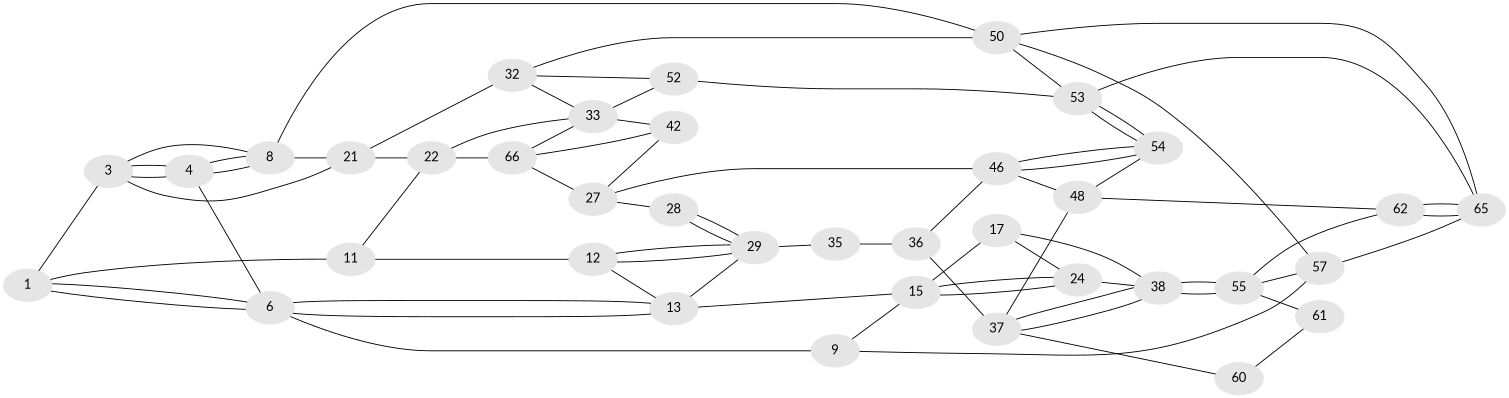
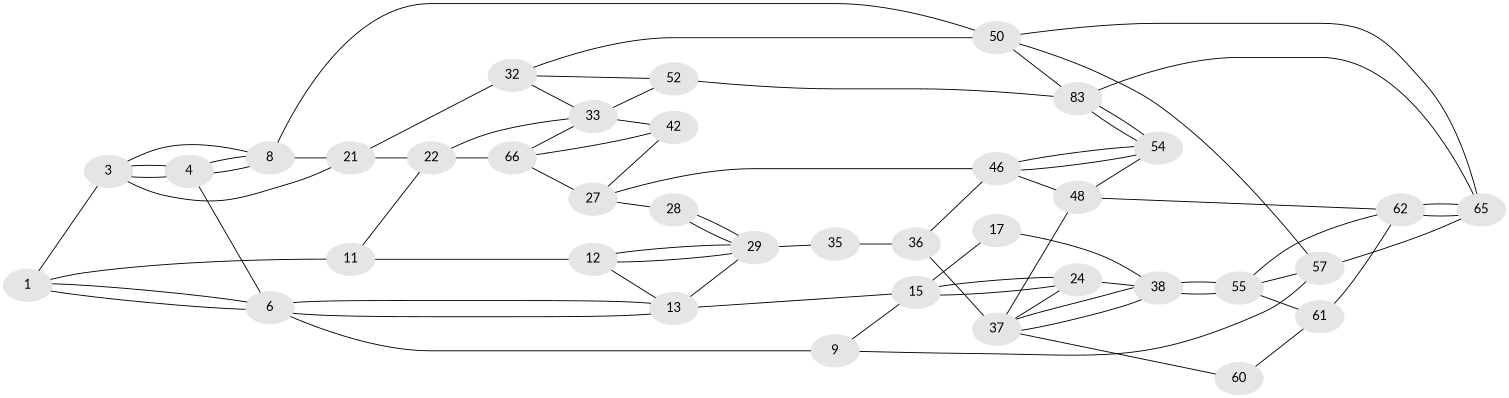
(1078, 99) -> (1078, 99)
(1035, 254) -> (1037, 305)
none -> (1364, 265)
